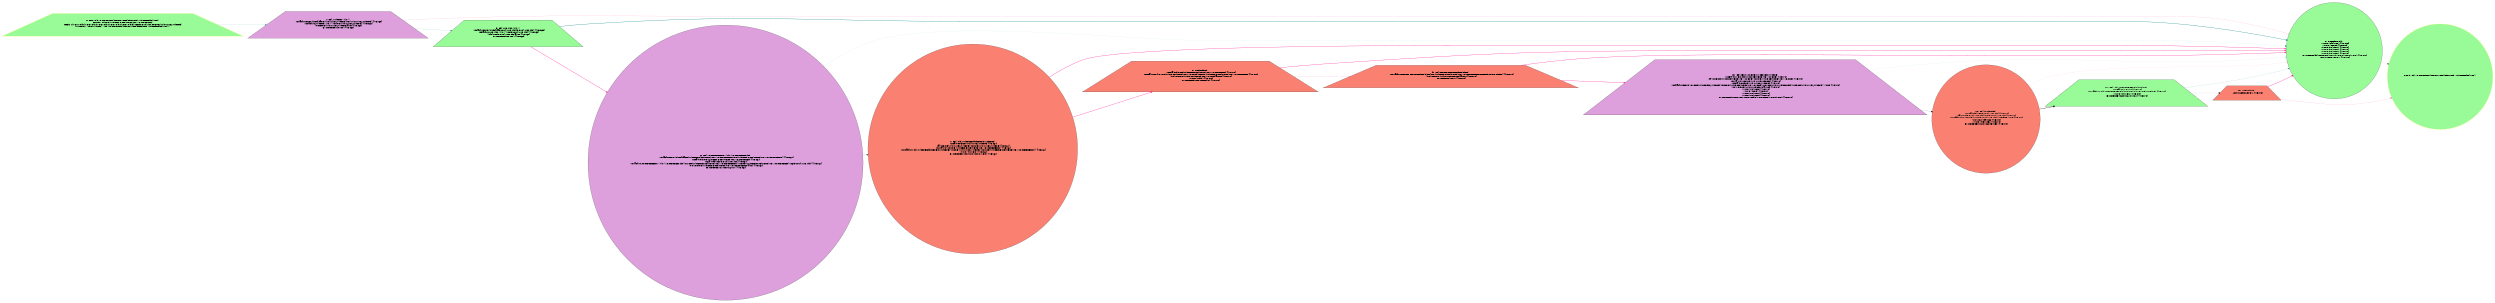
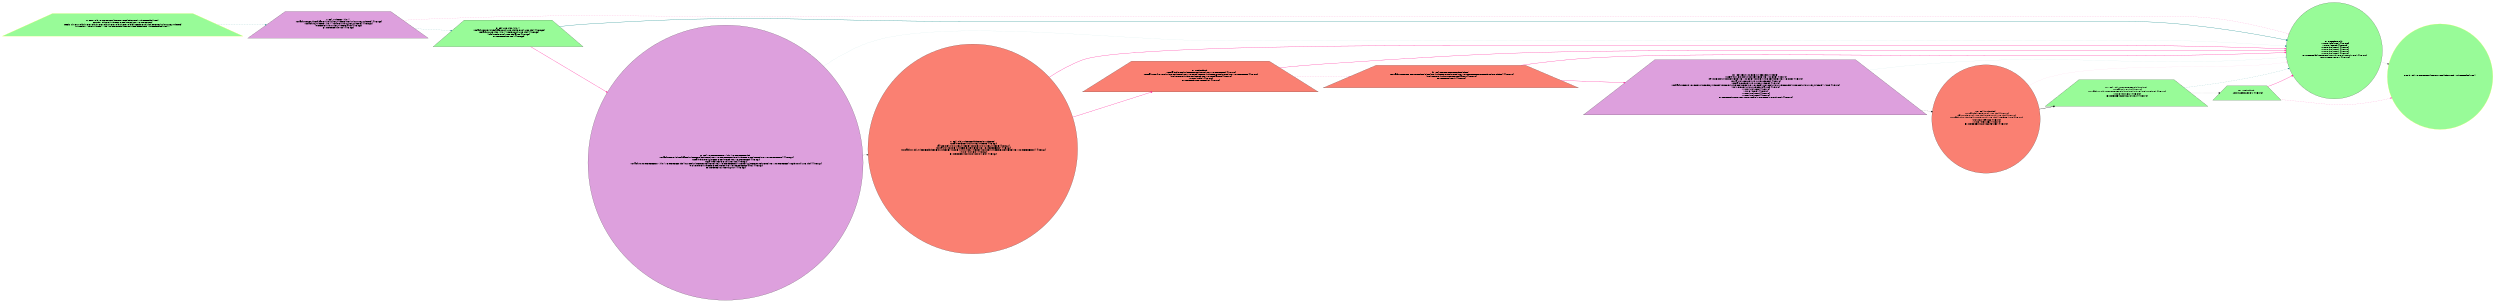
(2247, 93) -> (2247, 93)
